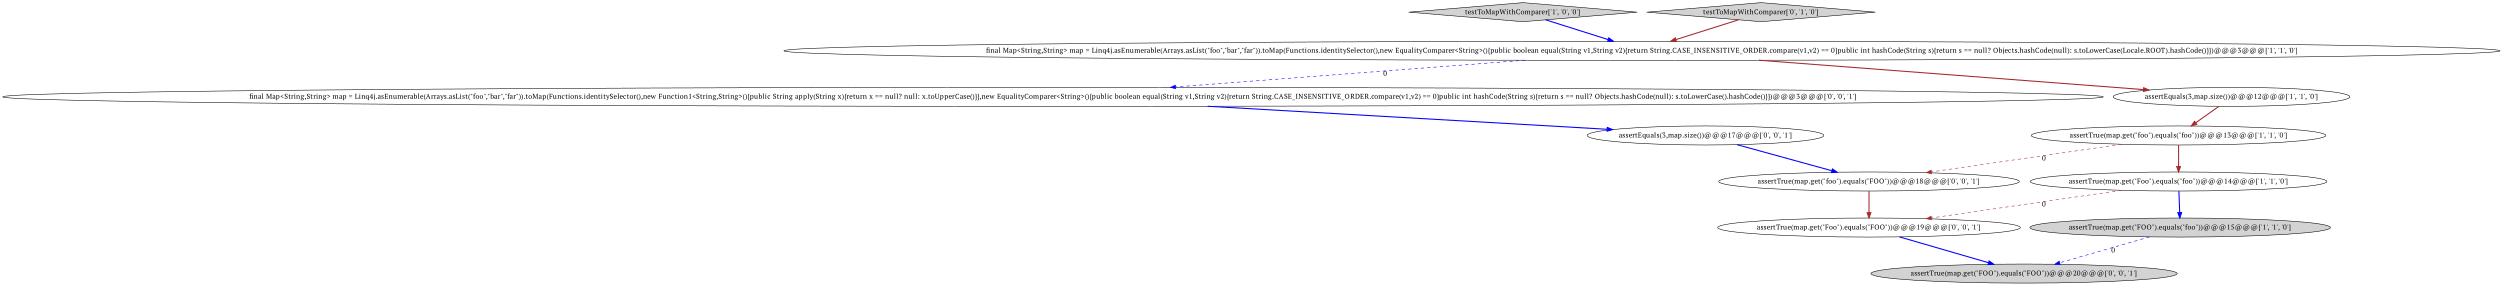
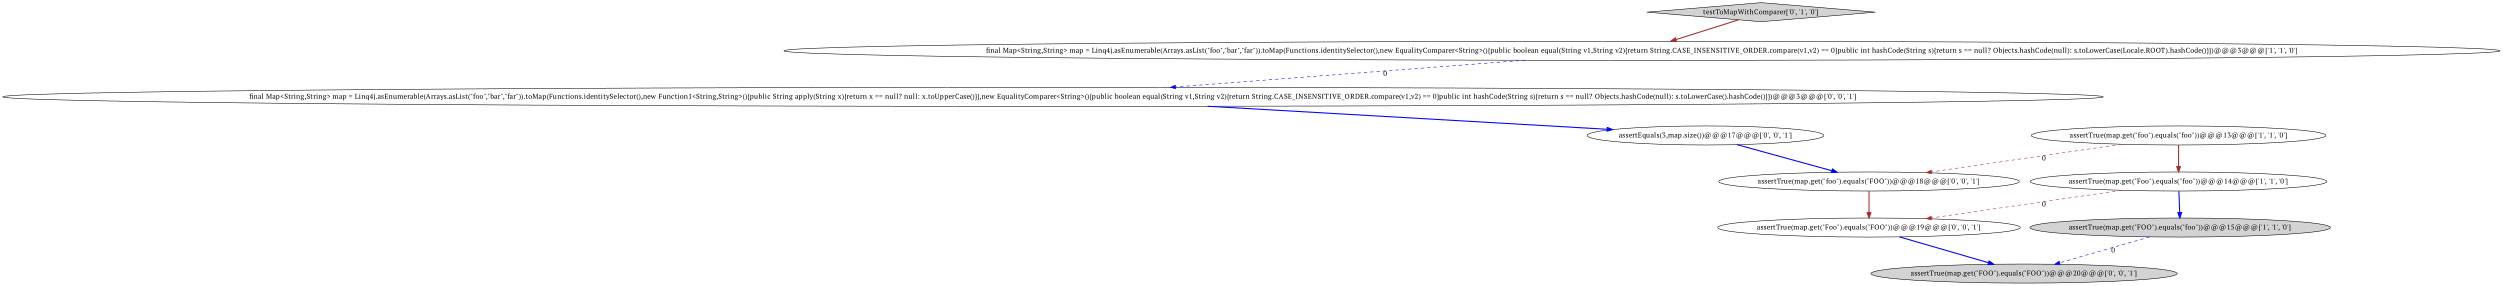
(1523, 12) -> none
(2231, 97) -> none
